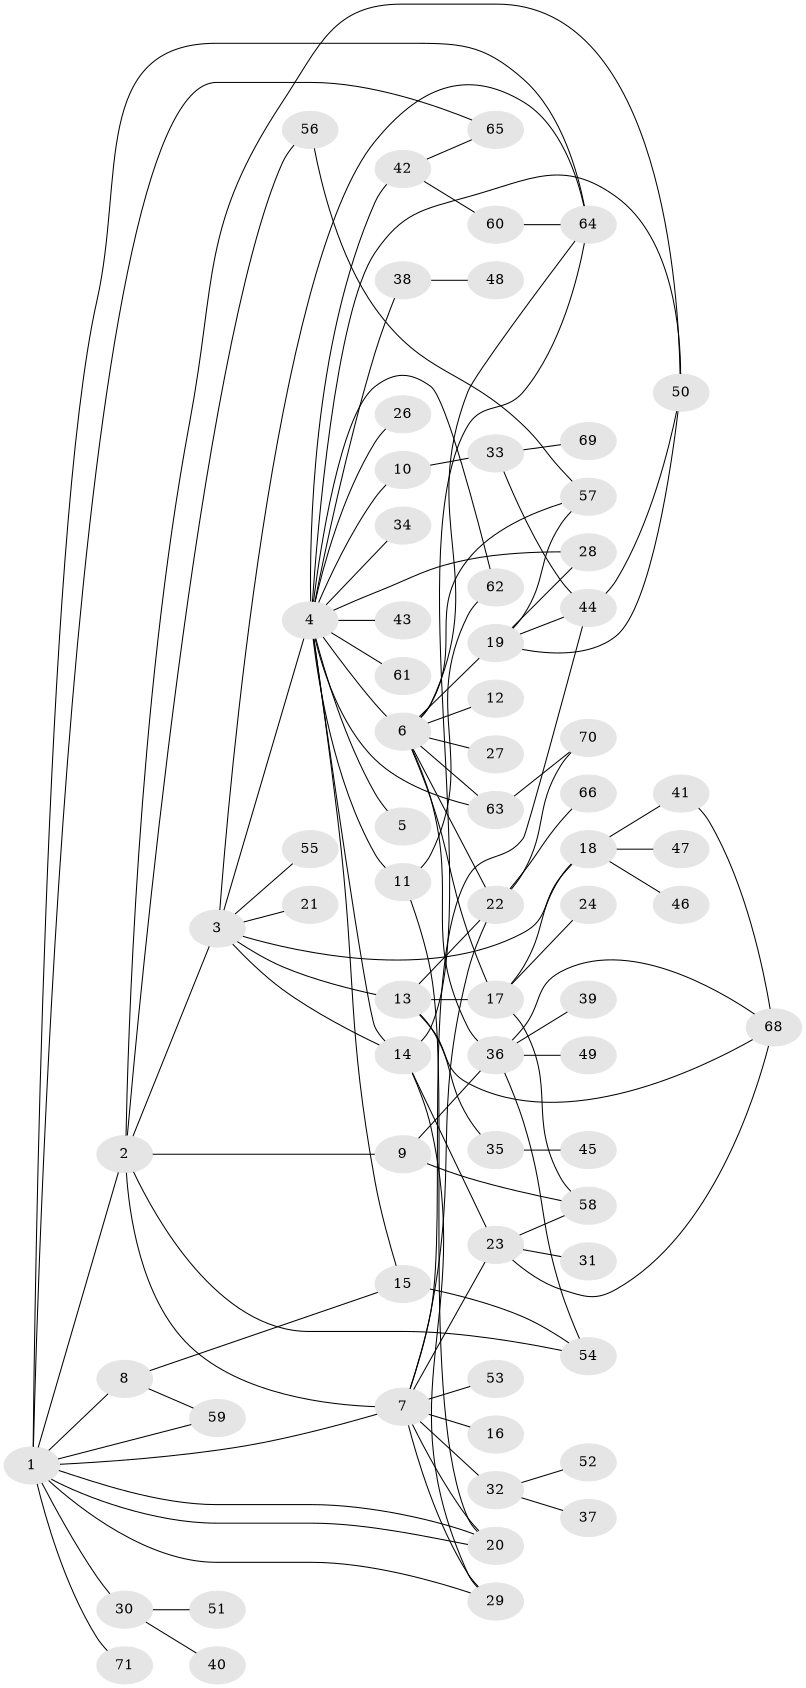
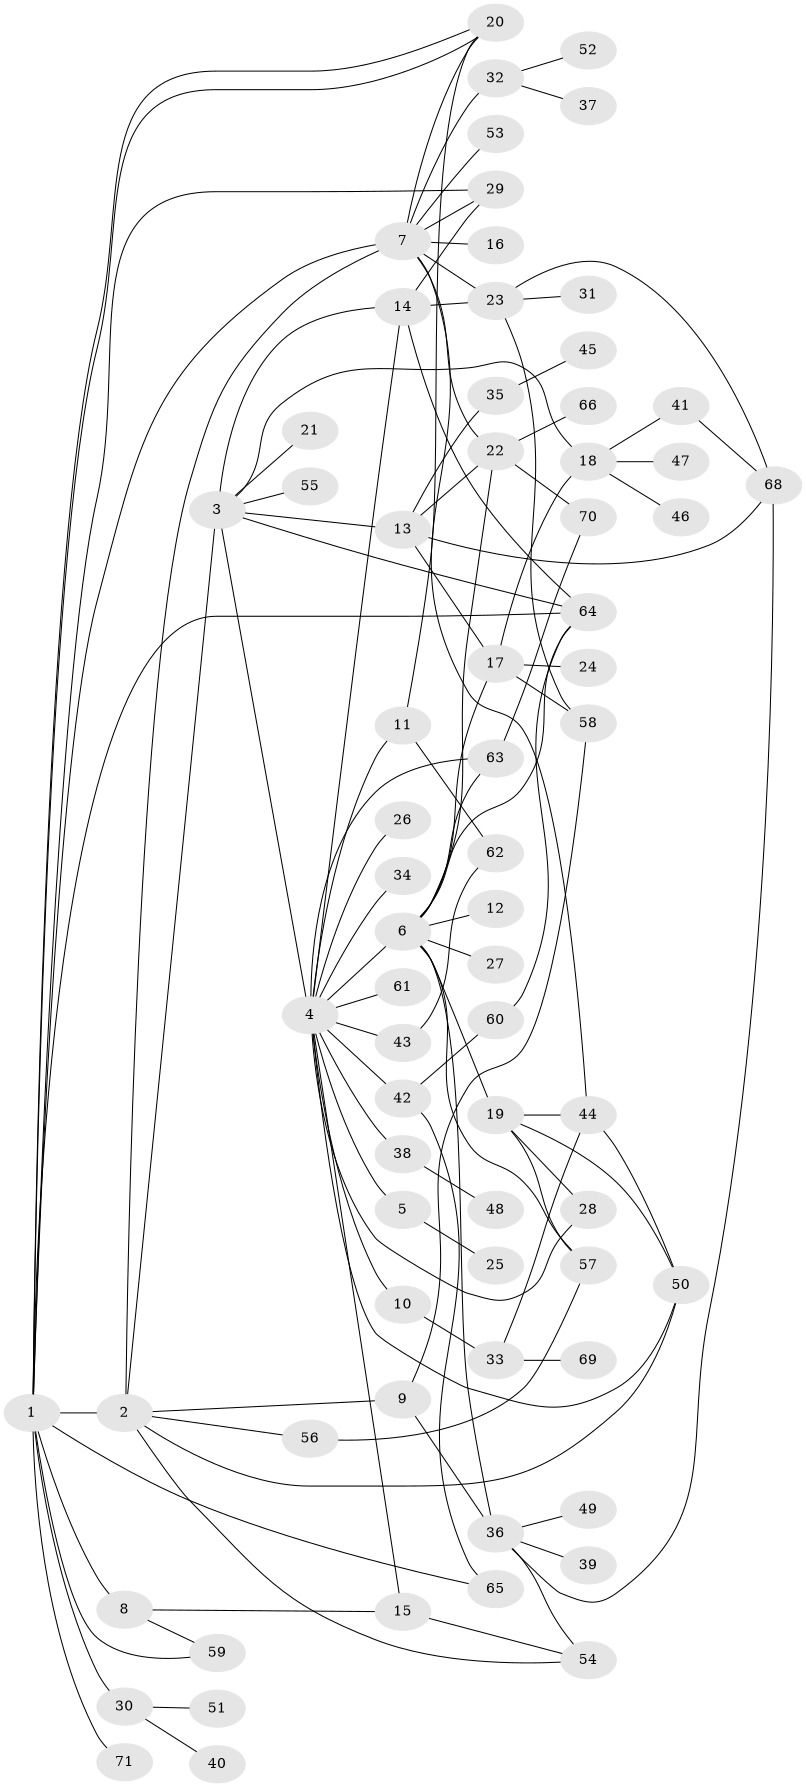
(387, 379) -> (449, 957)
none -> (496, 1266)
